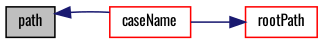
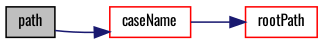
(90, 12) -> (75, 32)
